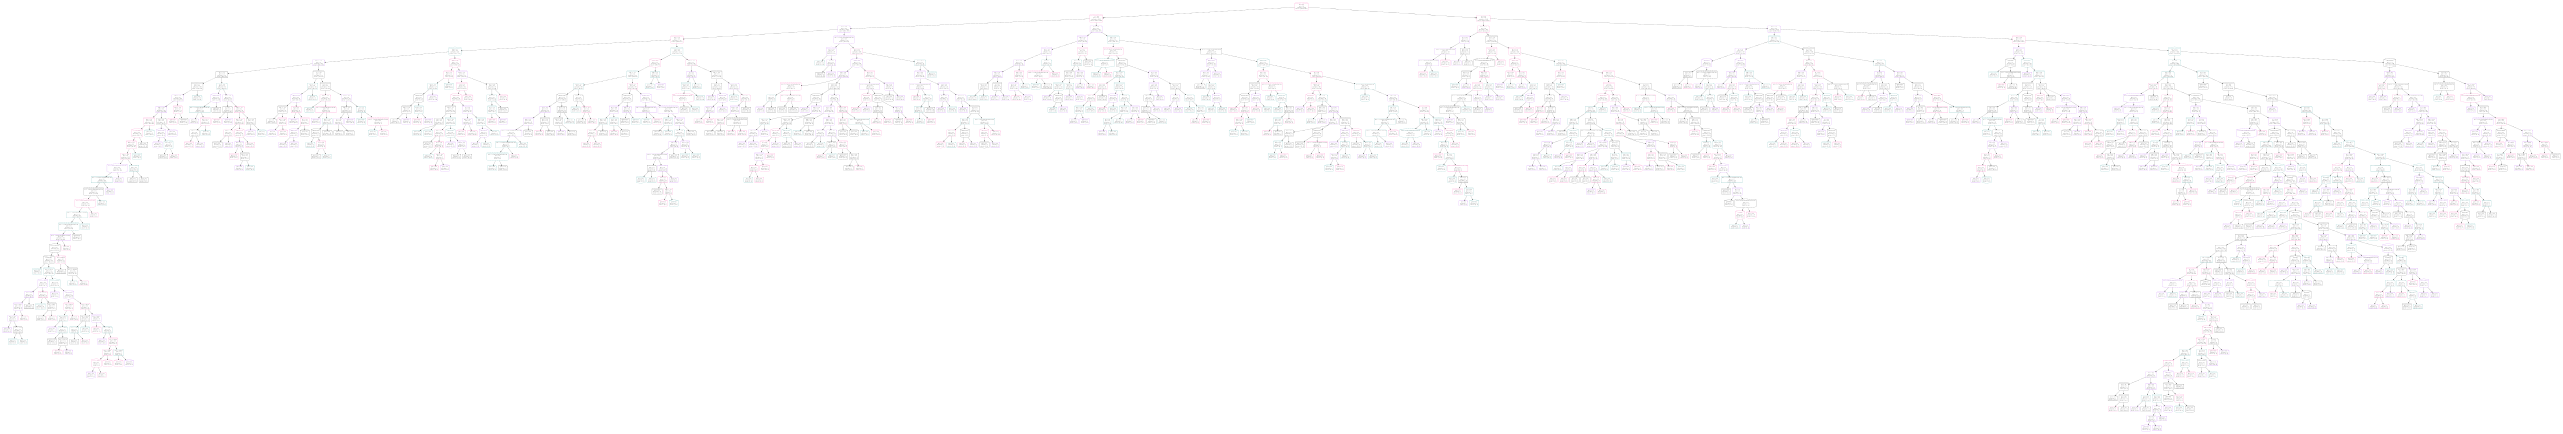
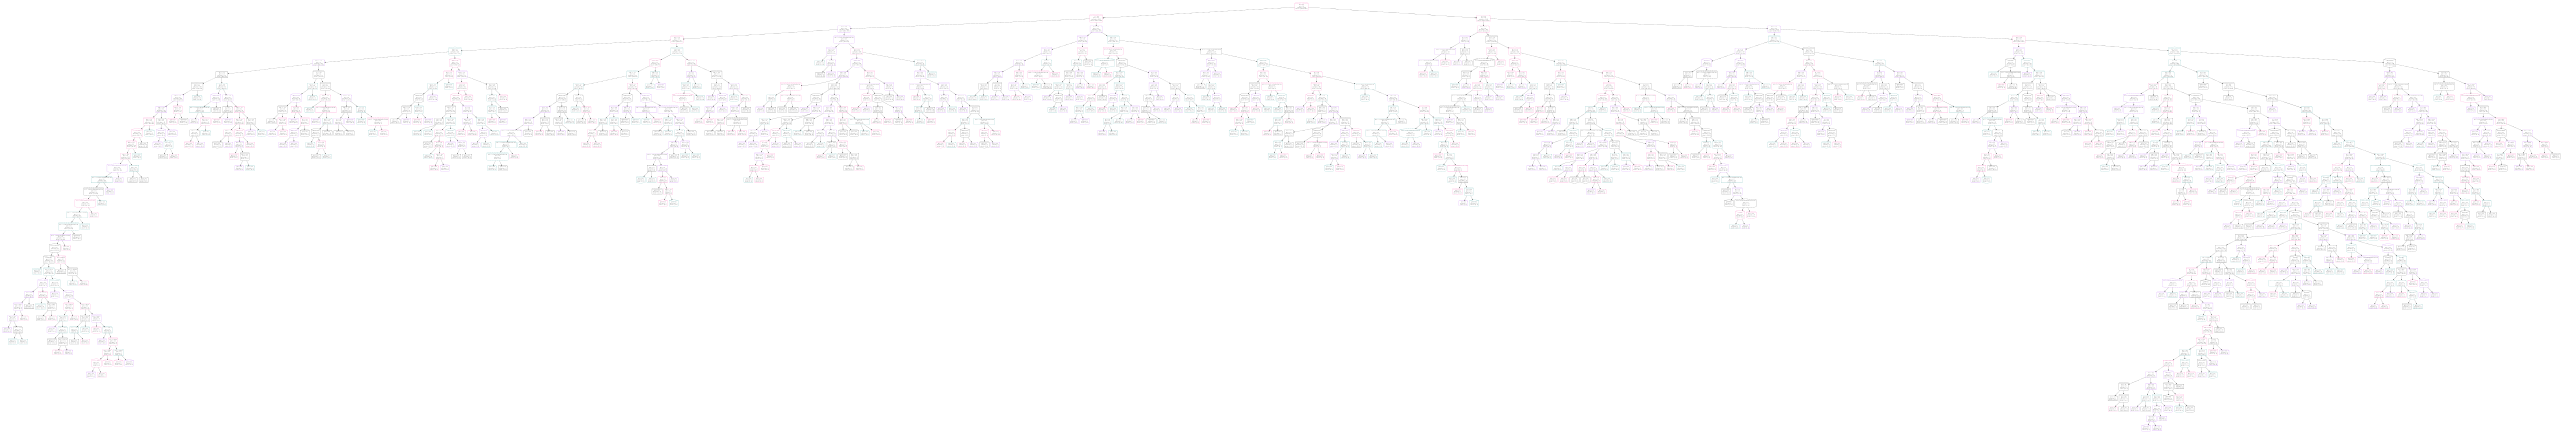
(1556, 92) -> (1567, 86)
